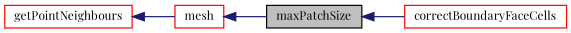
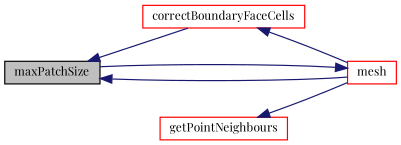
none -> (308, 47)
none -> (230, 81)
